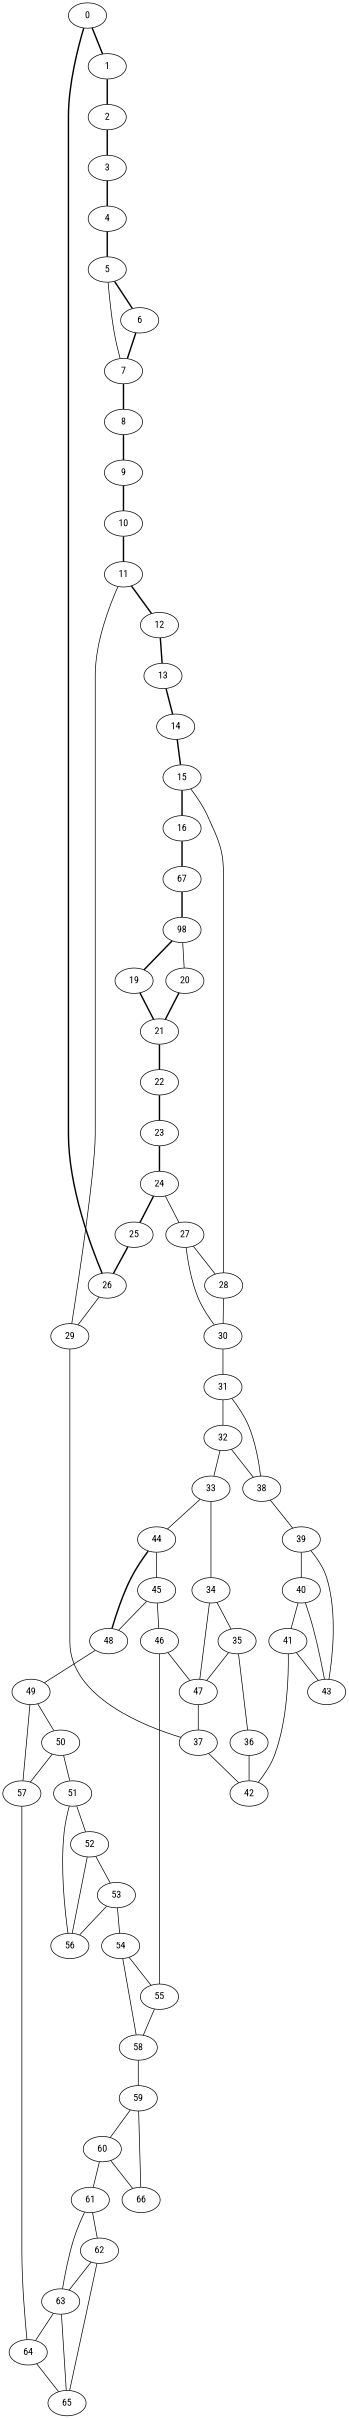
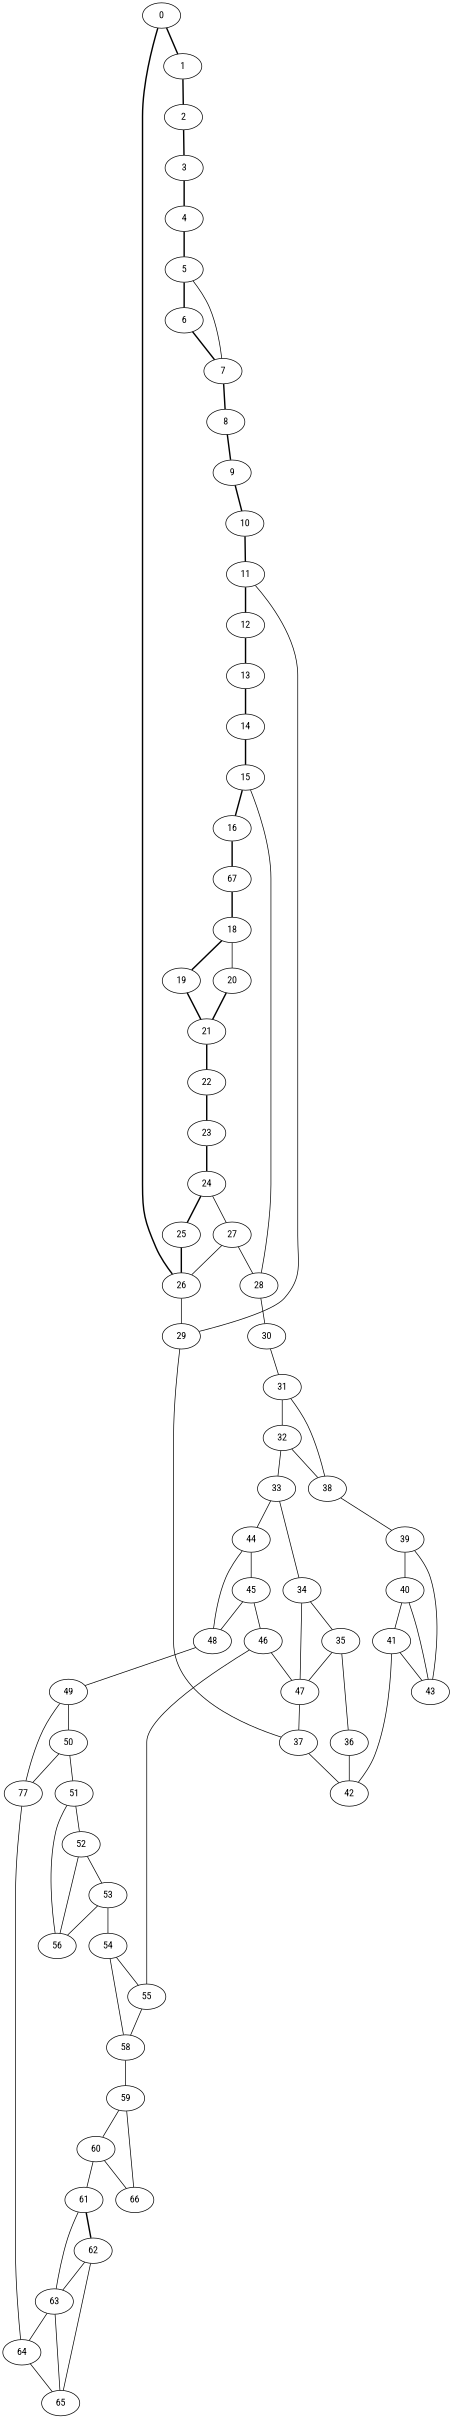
(182, 930) -> (232, 930)
(195, 1288) -> (207, 1260)
(126, 1588) -> (222, 1588)
(22, 1794) -> (23, 1794)
(95, 2225) -> (89, 2225)
